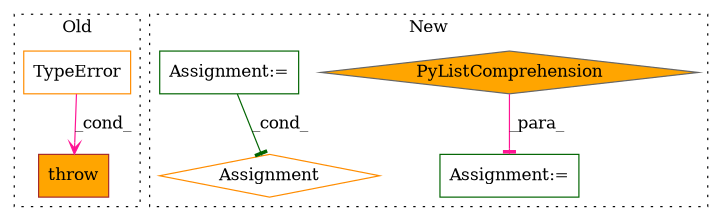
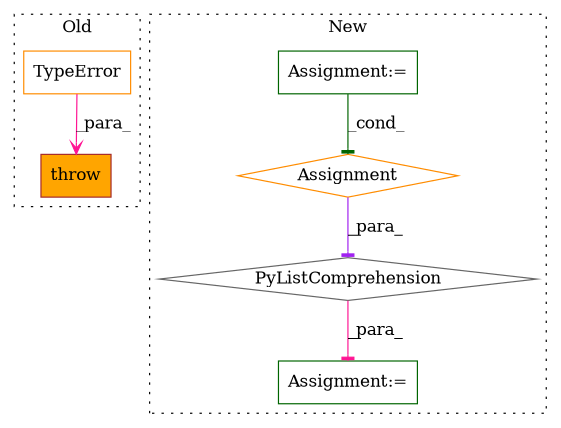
(509, 72) -> (348, 279)
(103, 124) -> (103, 124)
none -> (348, 224)
